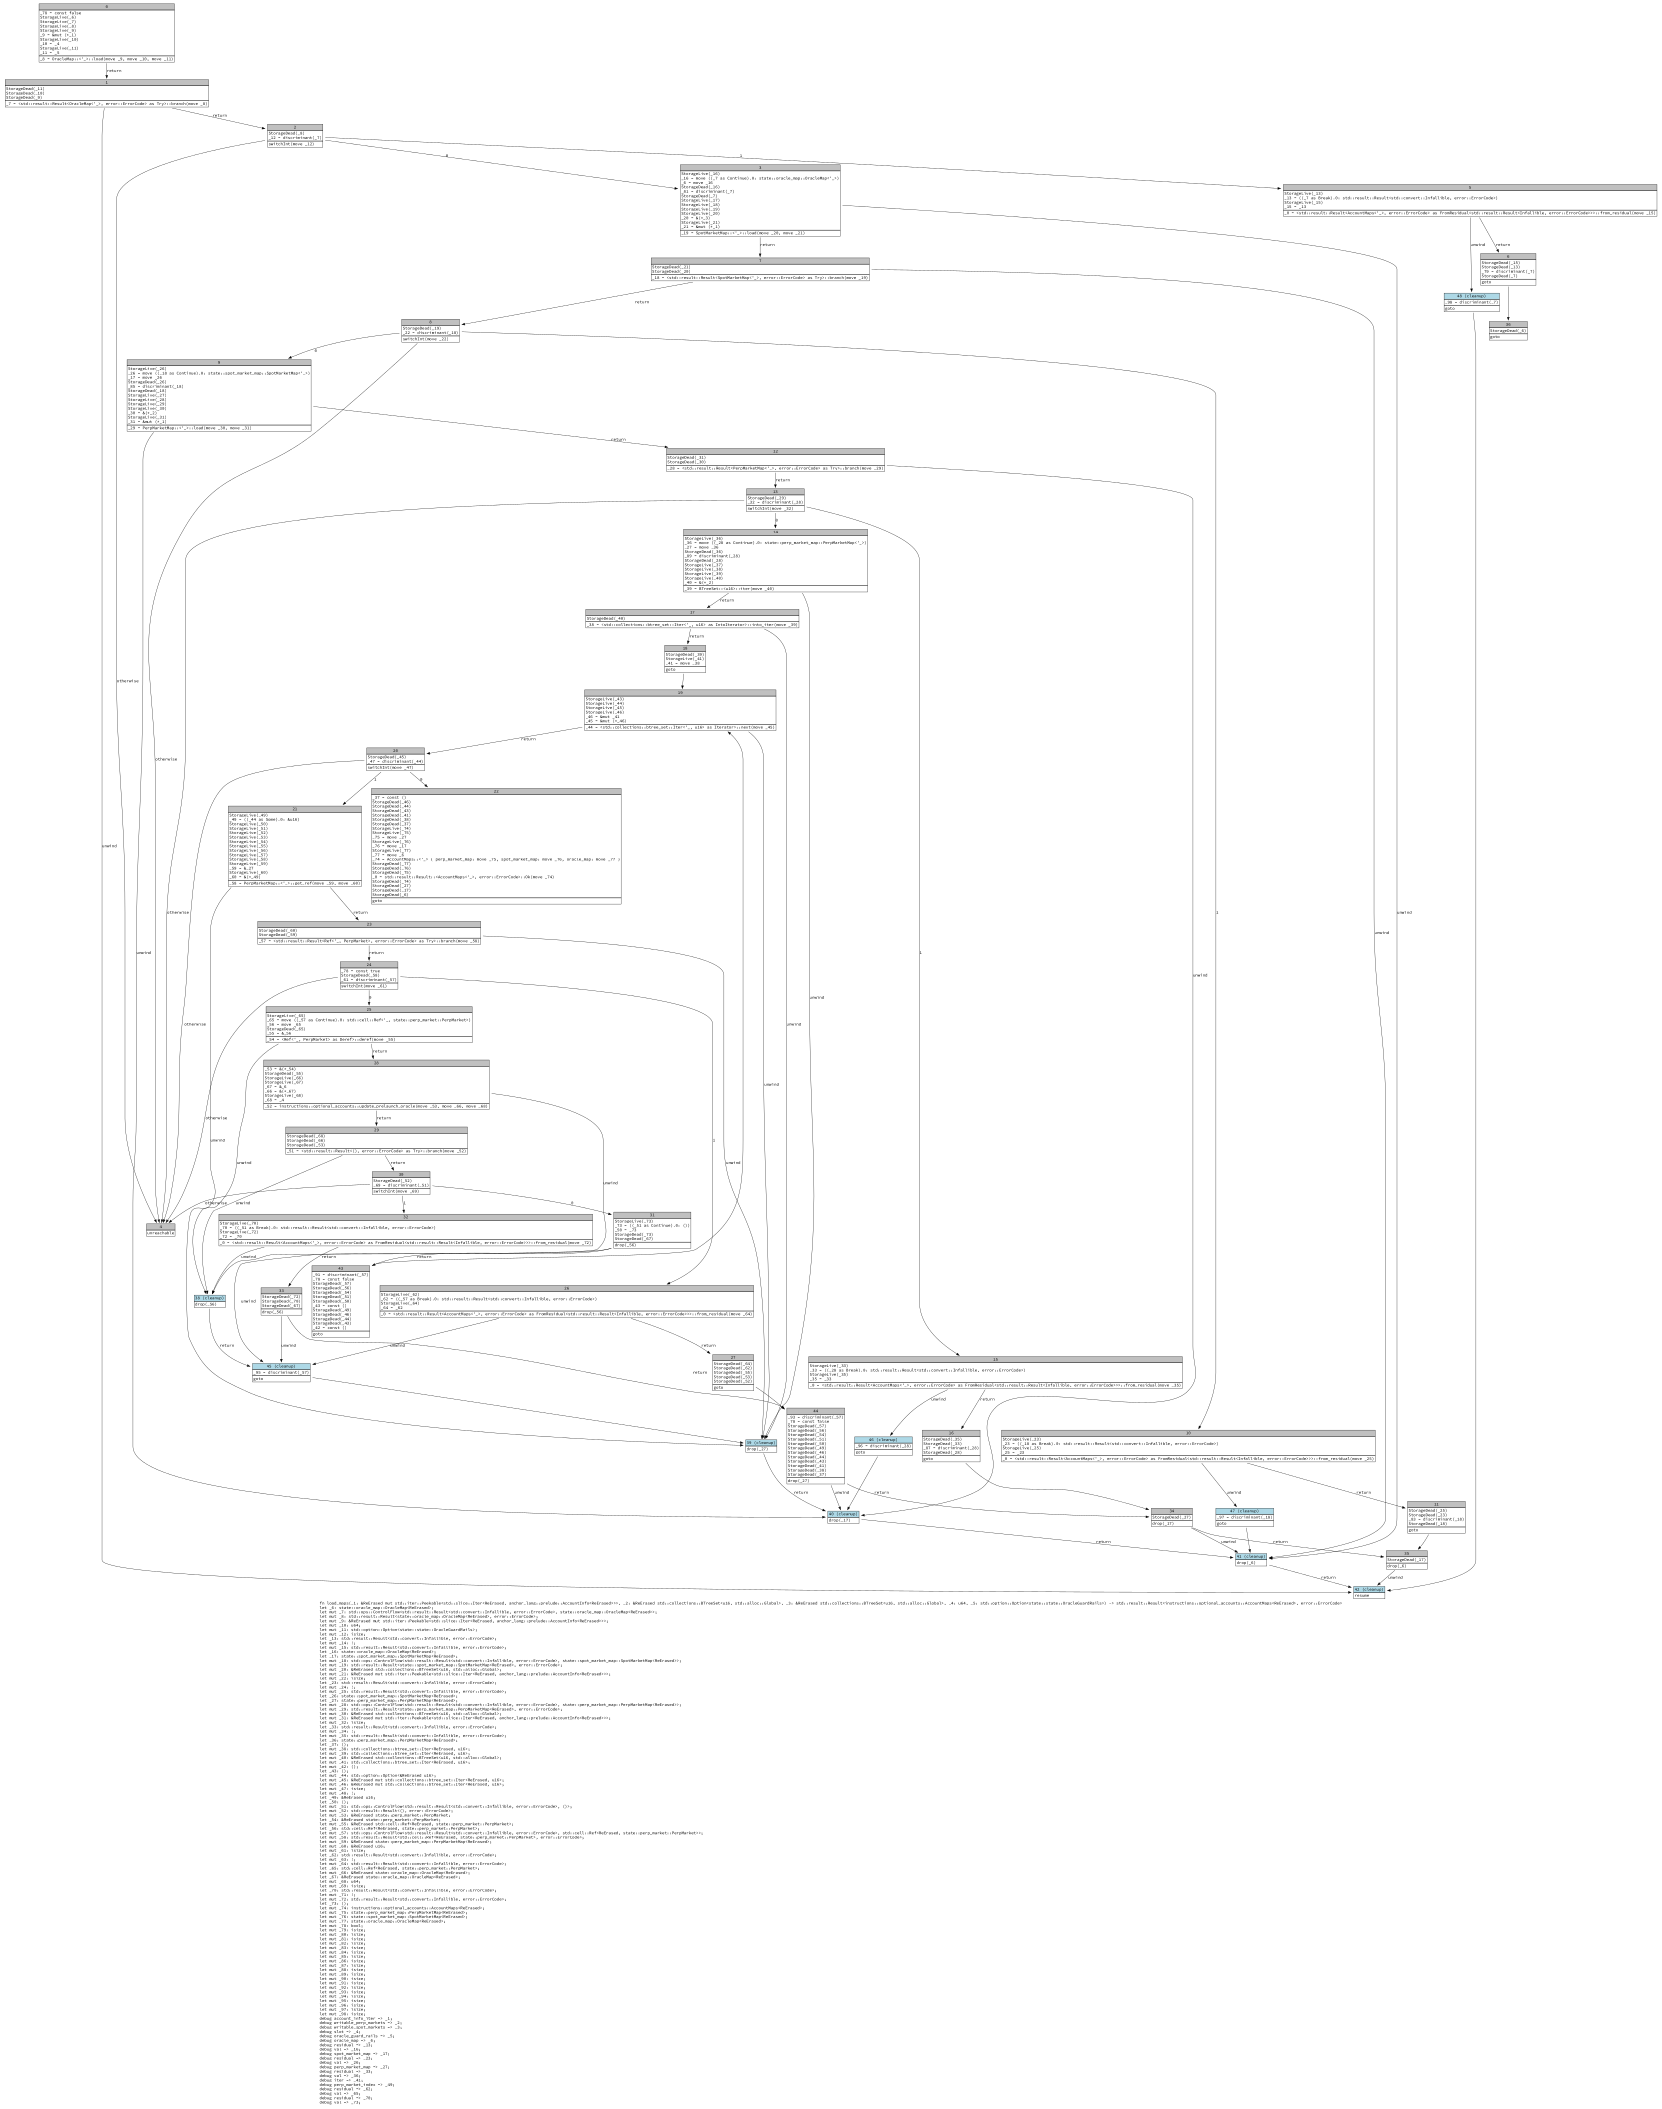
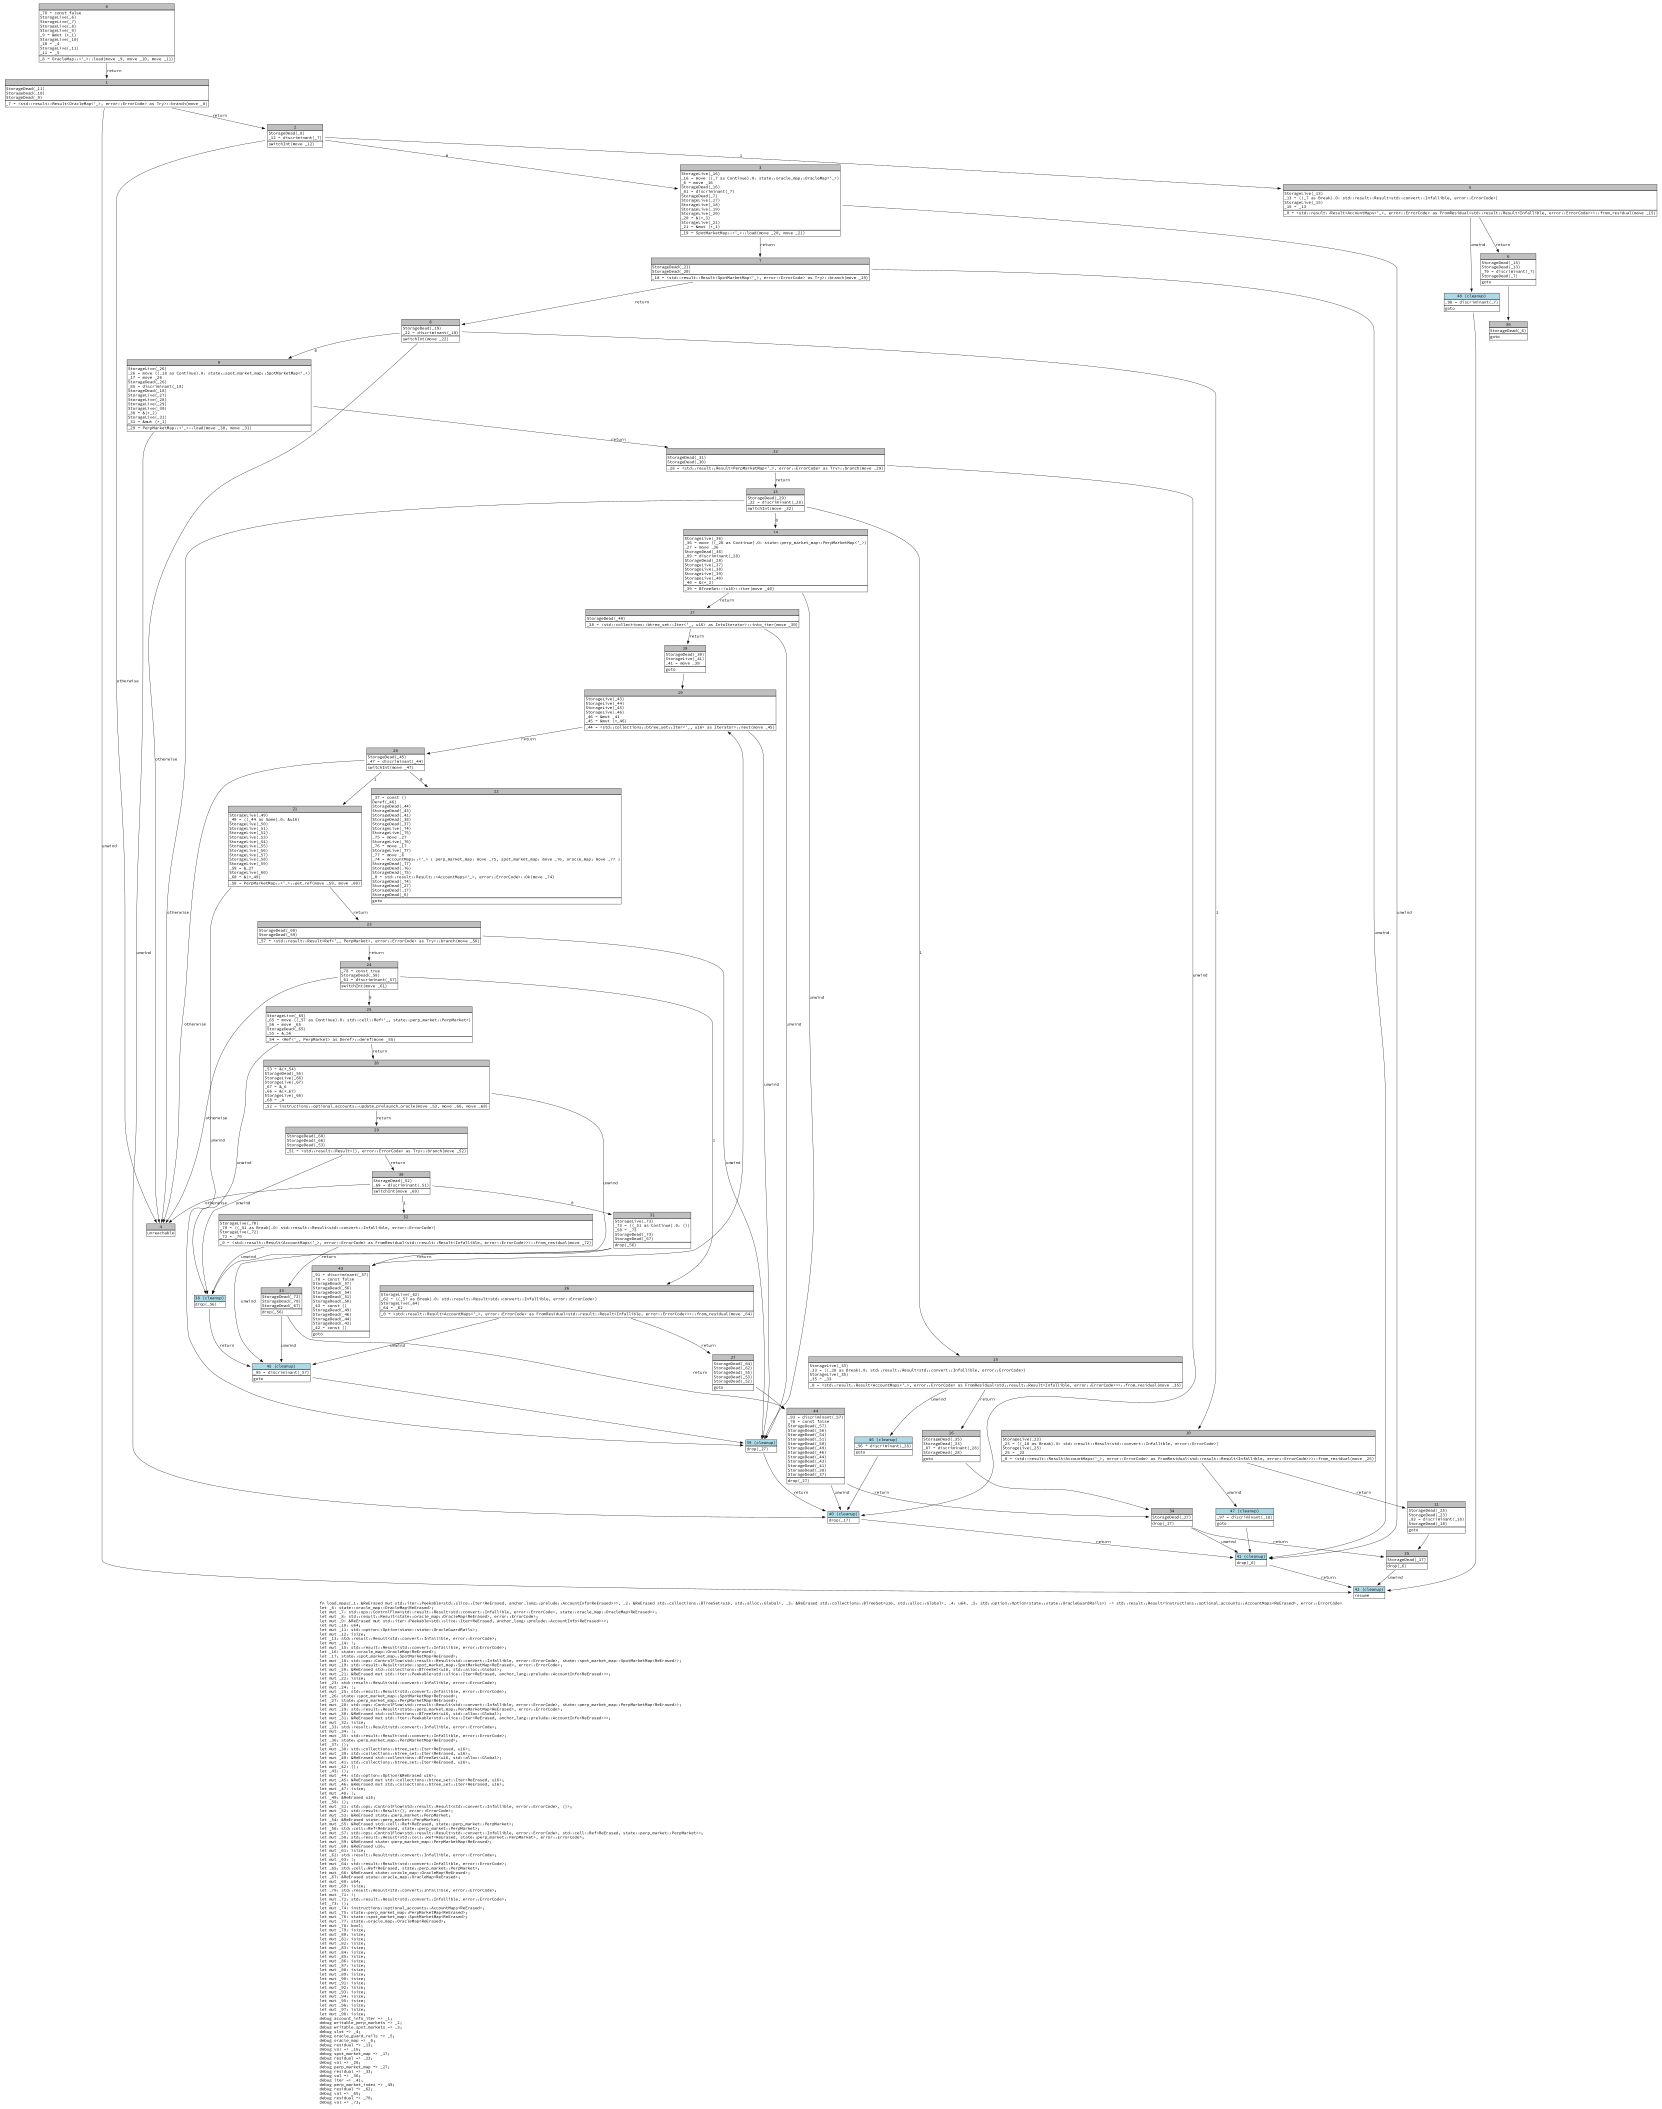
(392, 802) -> (385, 802)
